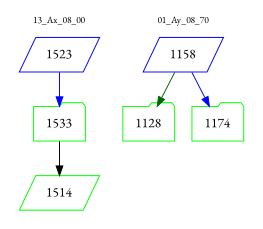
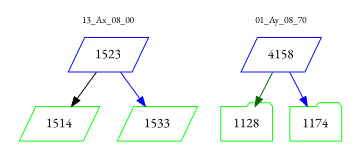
(183, 55) -> (281, 55)
(60, 124) -> (157, 124)
(60, 154) -> (87, 85)
